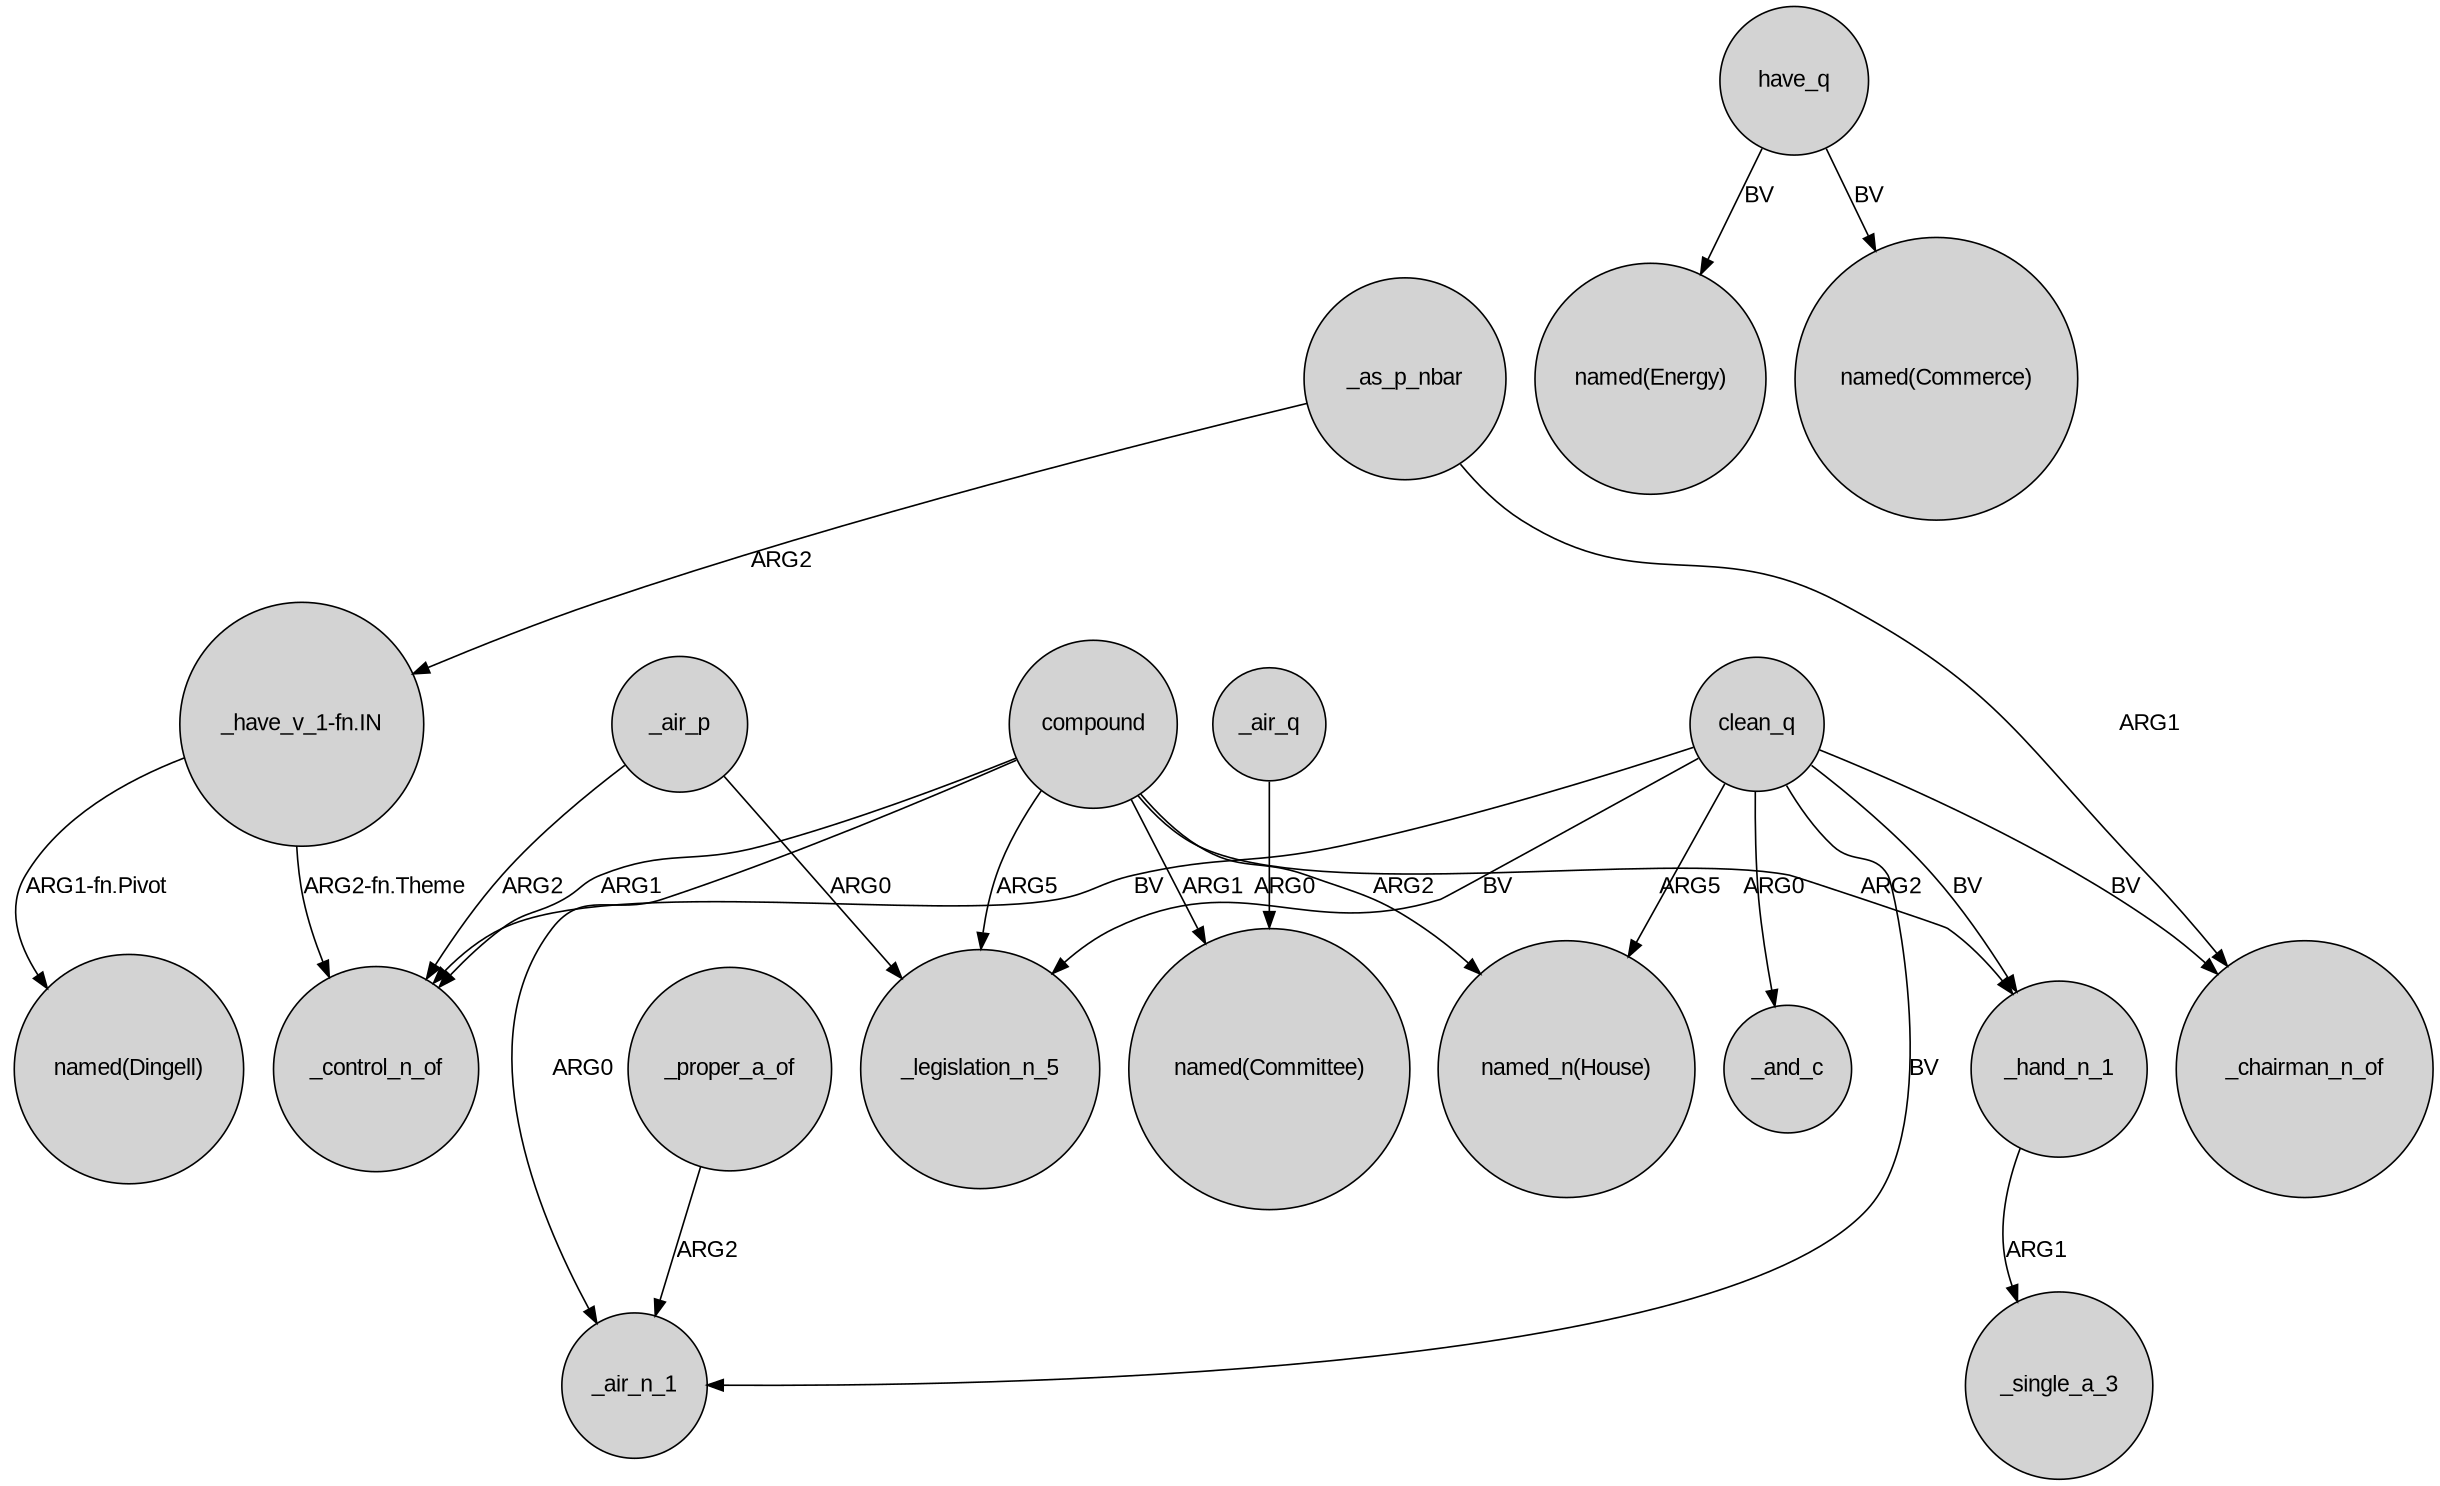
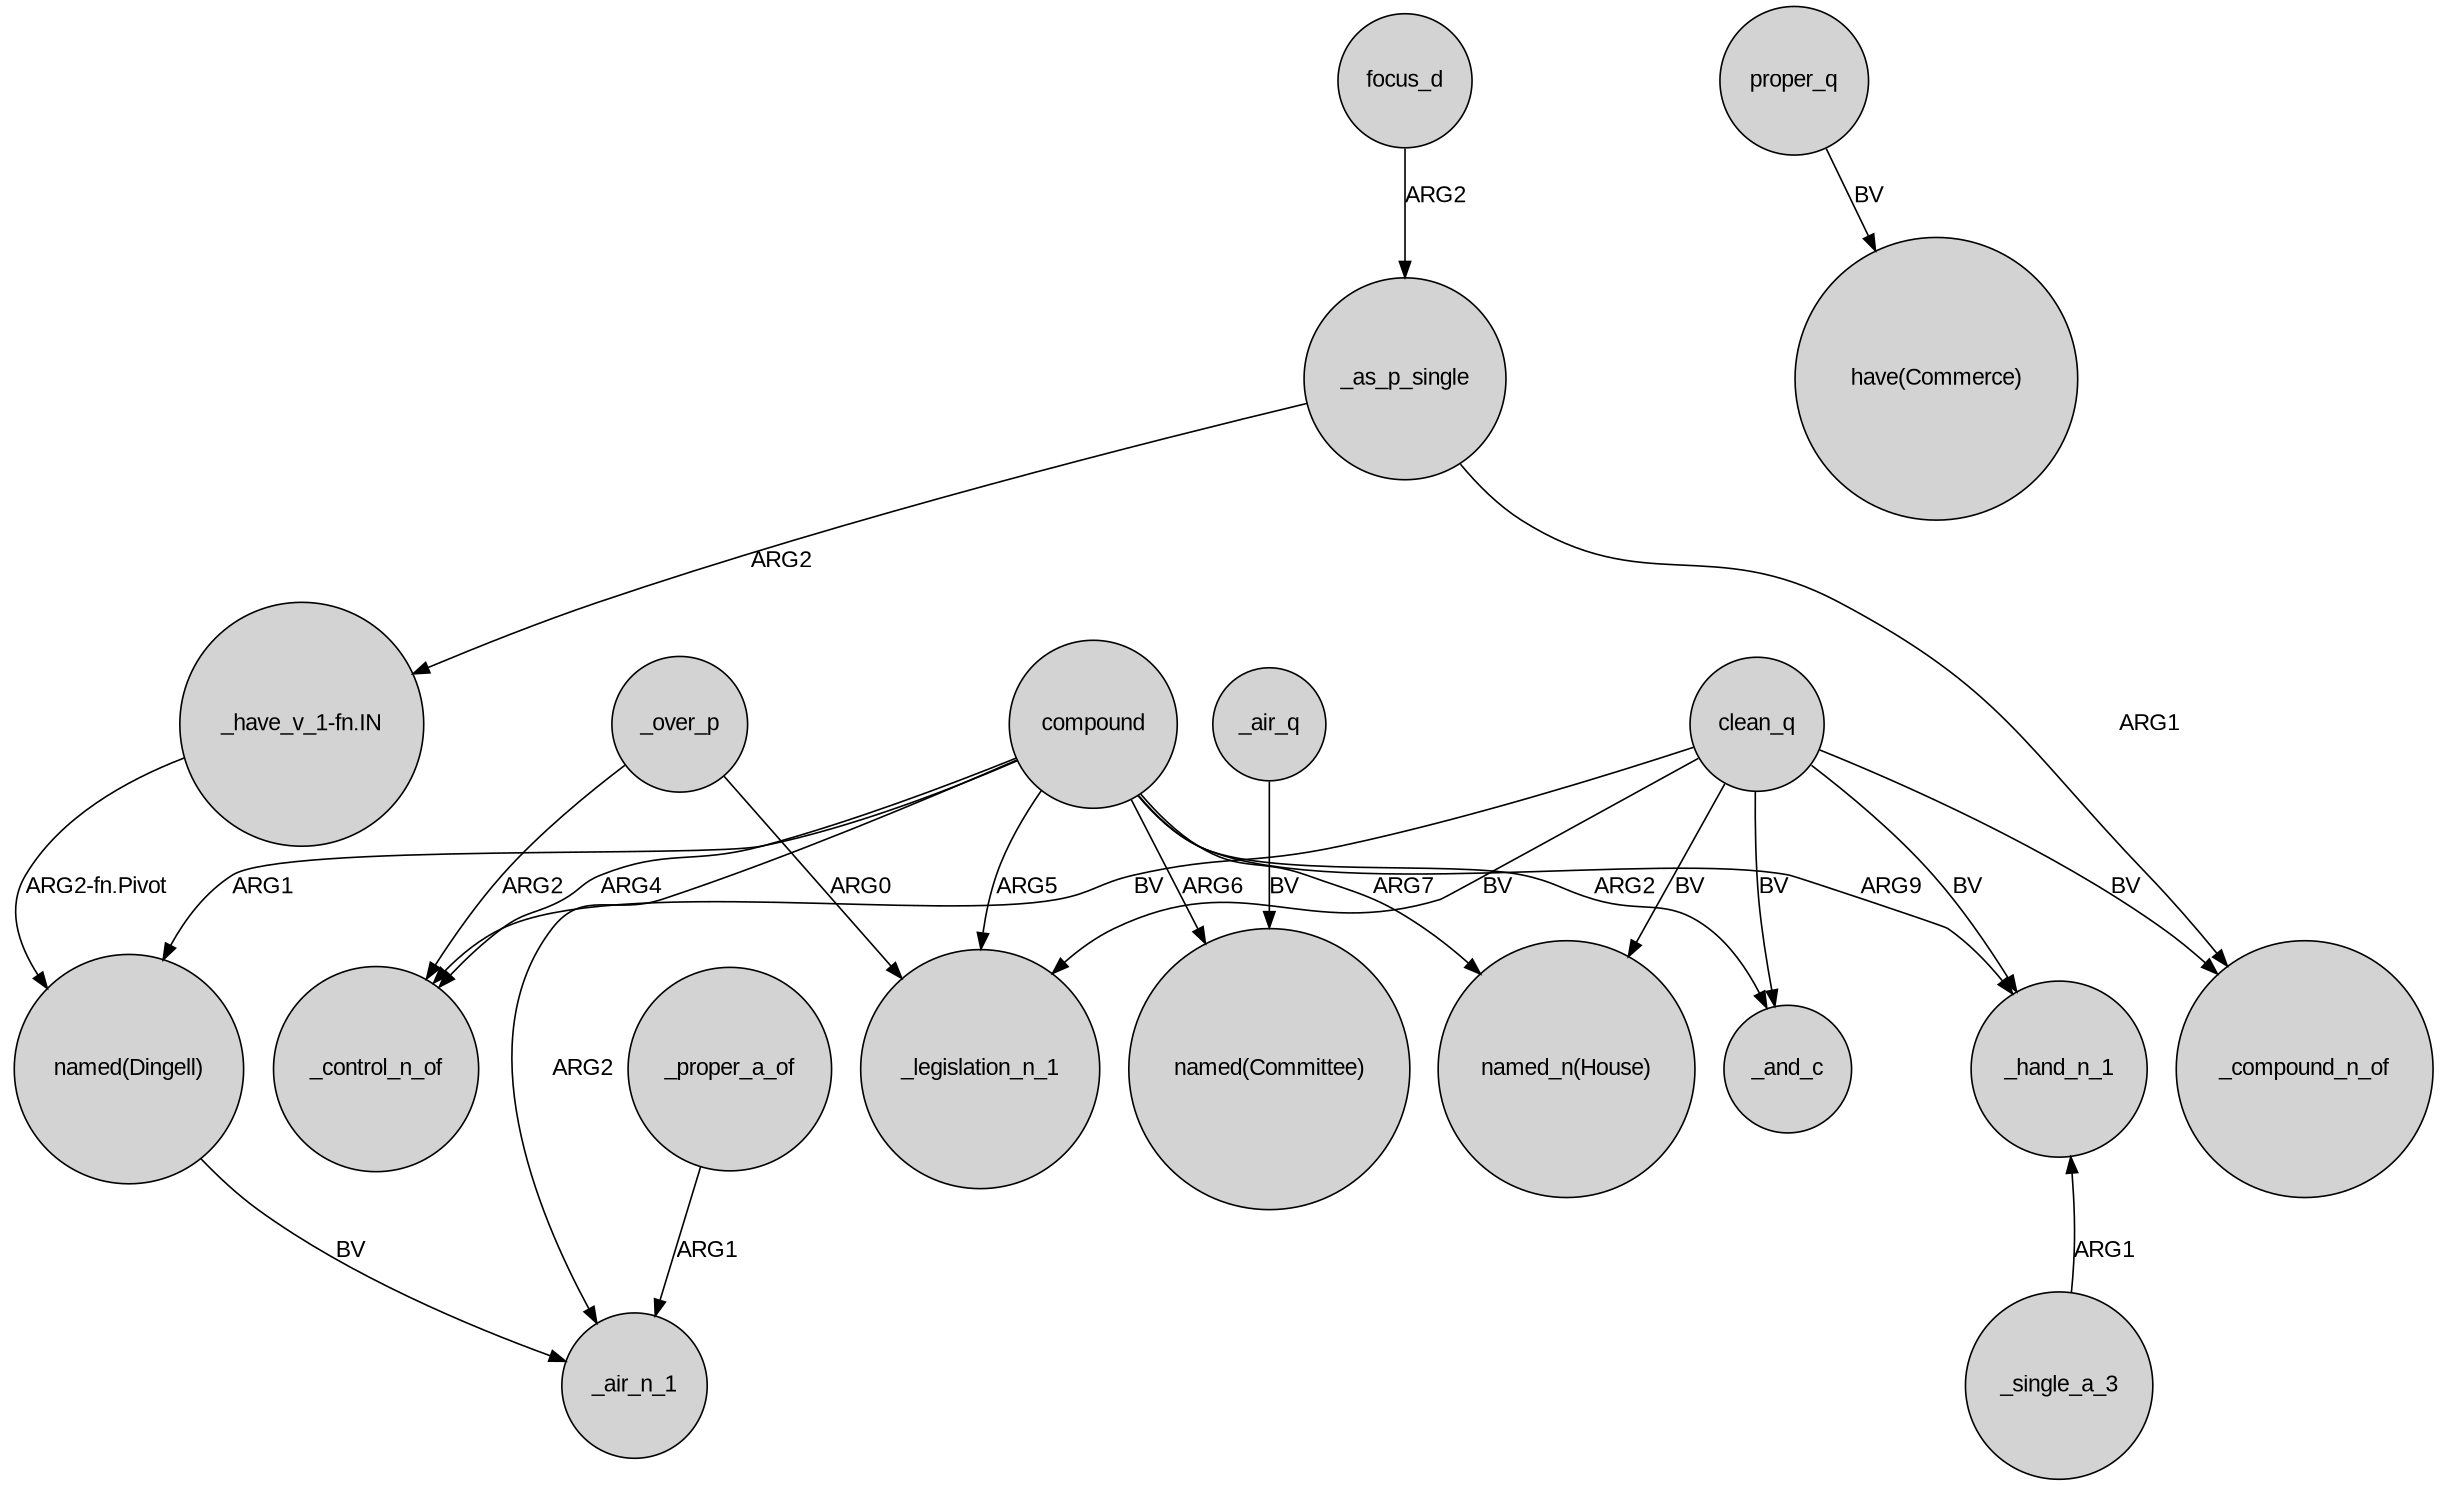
none -> (1405, 81)
(1794, 81) -> (1794, 81)
(1405, 379) -> (1405, 379)
(1650, 379) -> none
(1936, 379) -> (1936, 379)
(680, 724) -> (680, 724)
none -> (584, 852)
(97, 887) -> (97, 887)
(631, 887) -> (631, 887)
(1213, 887) -> (1213, 887)
(1285, 887) -> (1285, 887)
(1403, 887) -> (1403, 887)
none -> (1560, 887)
(1690, 887) -> (1690, 887)
(1774, 887) -> (1774, 887)
(1891, 887) -> (1891, 887)
(305, 905) -> none
(583, 1069) -> (583, 1069)
(980, 1069) -> (980, 1069)
(2305, 1069) -> (2305, 1069)
(2004, 1217) -> (2075, 1233)
(707, 1251) -> (707, 1251)
(1550, 1330) -> (365, 1275)
